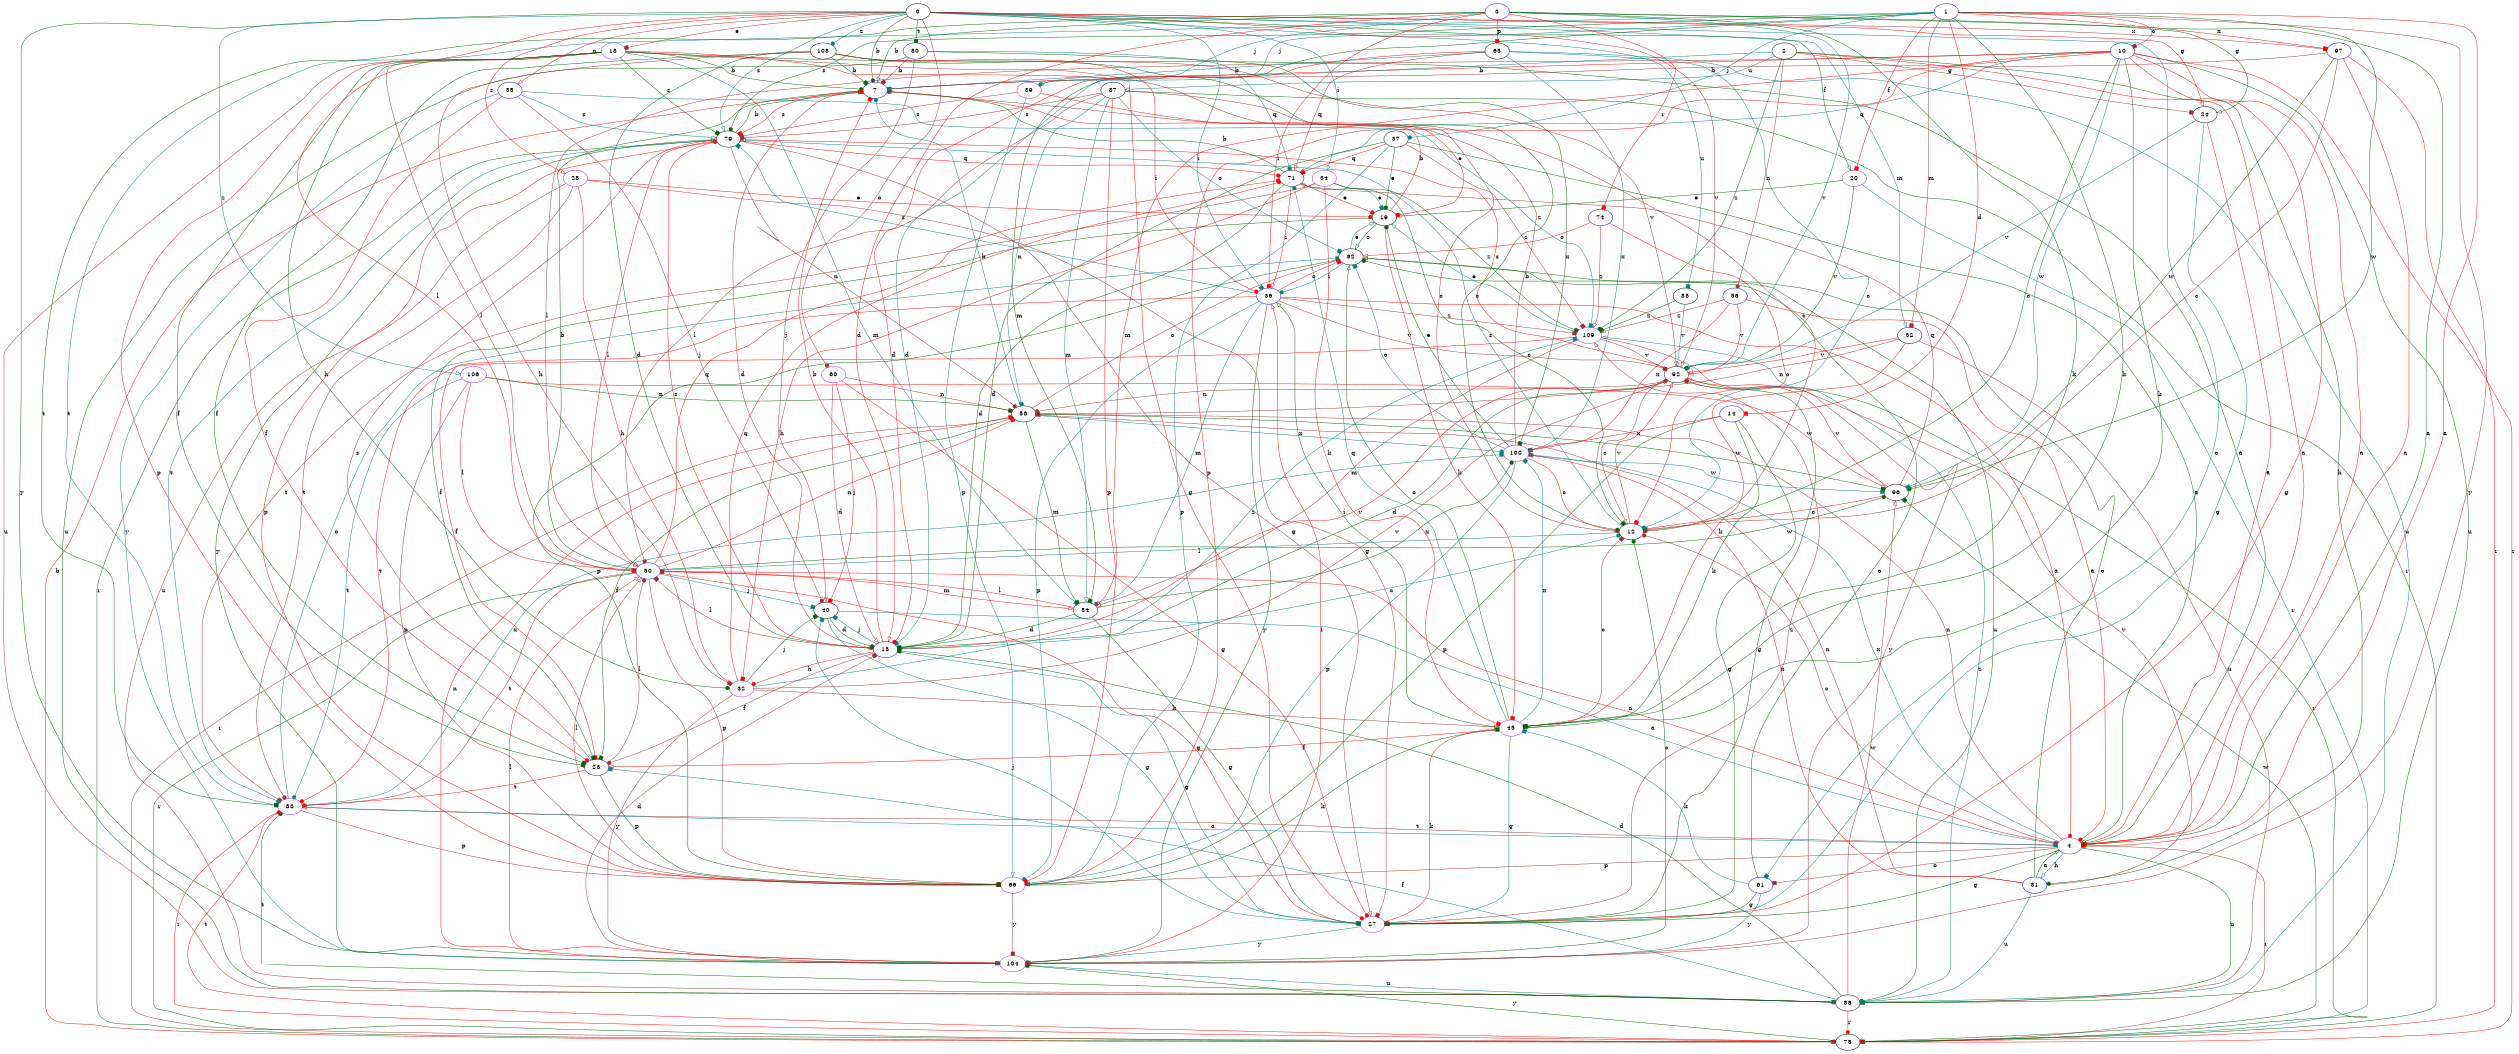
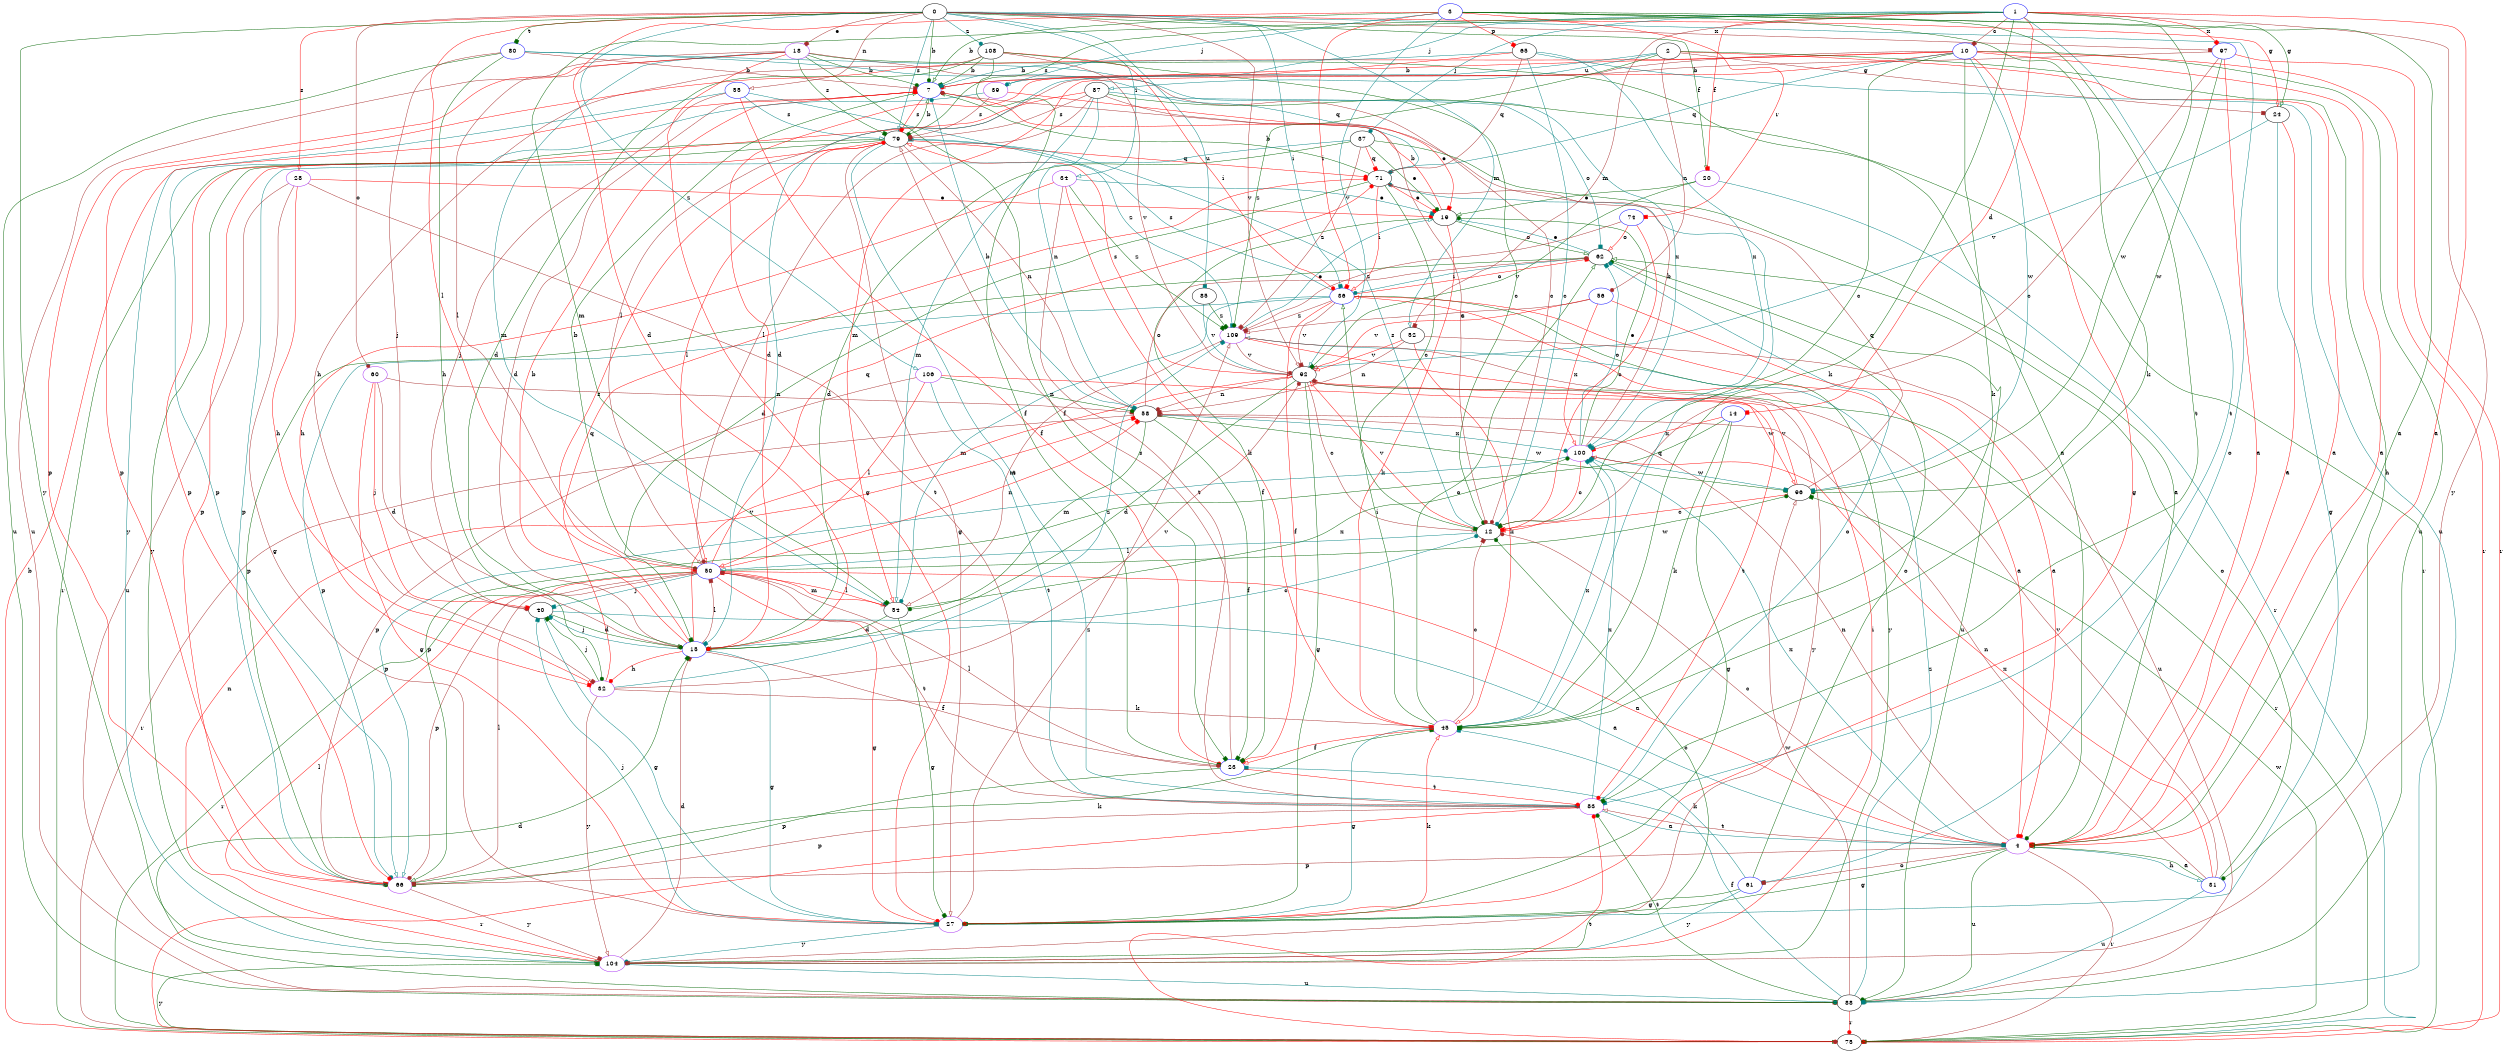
(1420, 107) -> (1172, 91)
(299, 341) -> (443, 391)
